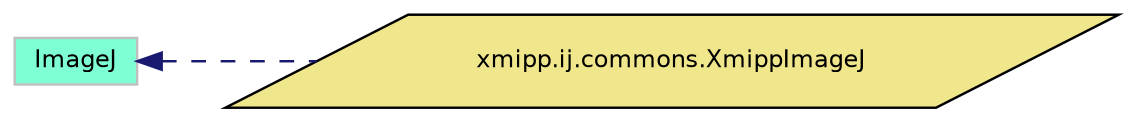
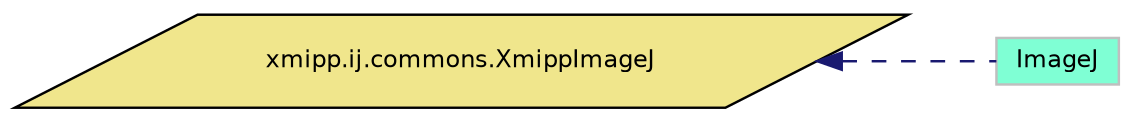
(239, 61) -> (919, 61)
